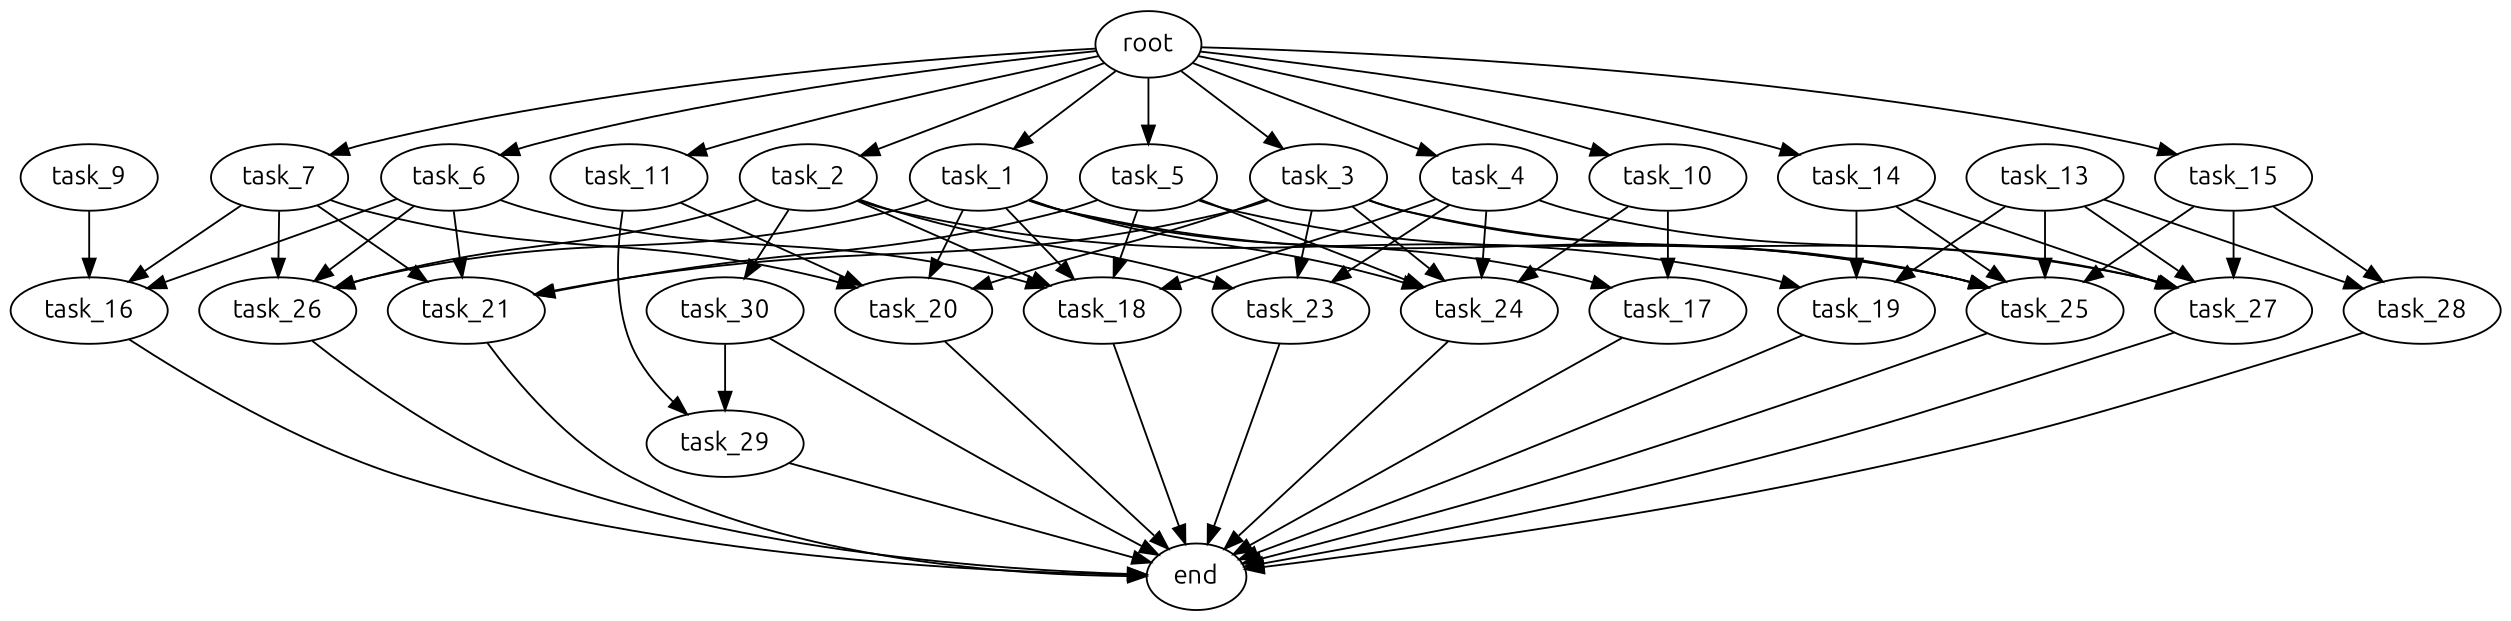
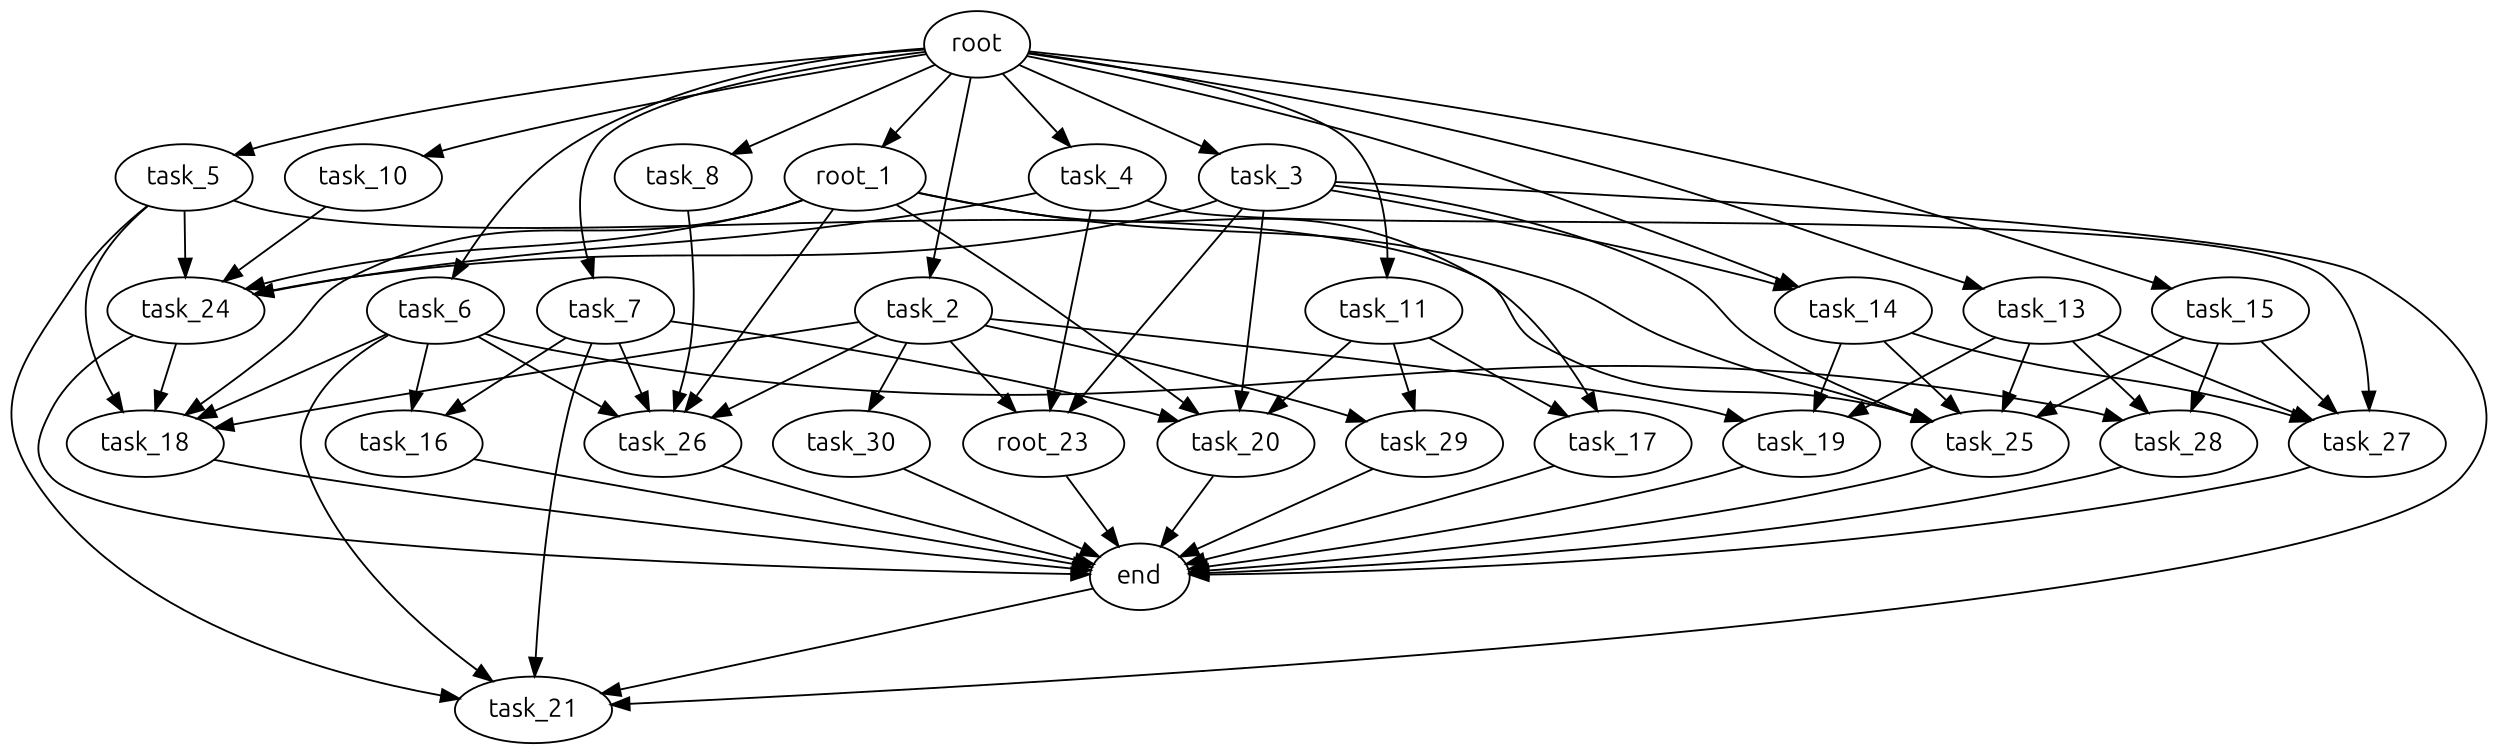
none -> (1503, 142)
(89, 177) -> none
none -> (683, 177)
(978, 177) -> (855, 177)
(1668, 235) -> (1466, 359)
(1763, 246) -> (1665, 257)
(1250, 260) -> (169, 368)
(1291, 311) -> (1044, 444)
(725, 368) -> (1167, 368)
none -> (1335, 379)
(726, 516) -> (856, 639)
